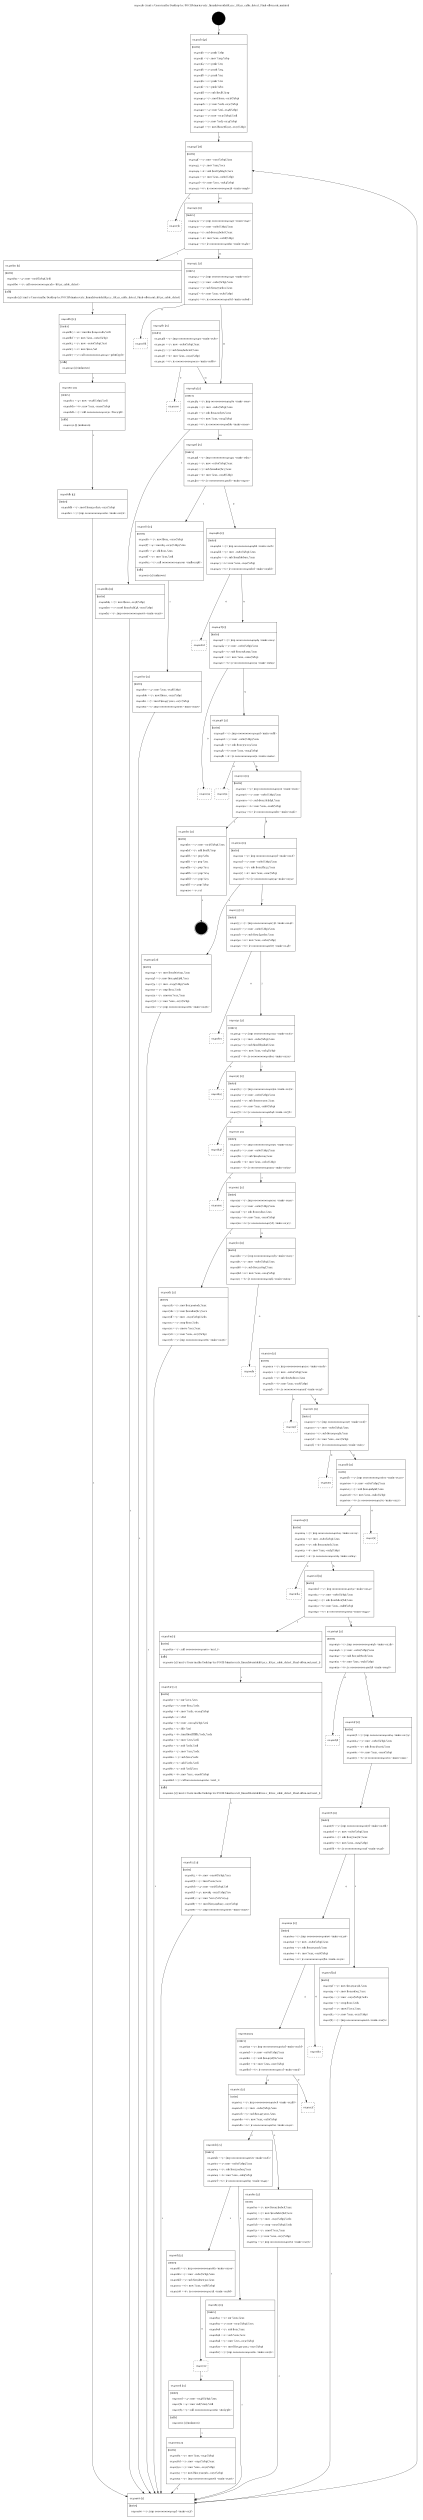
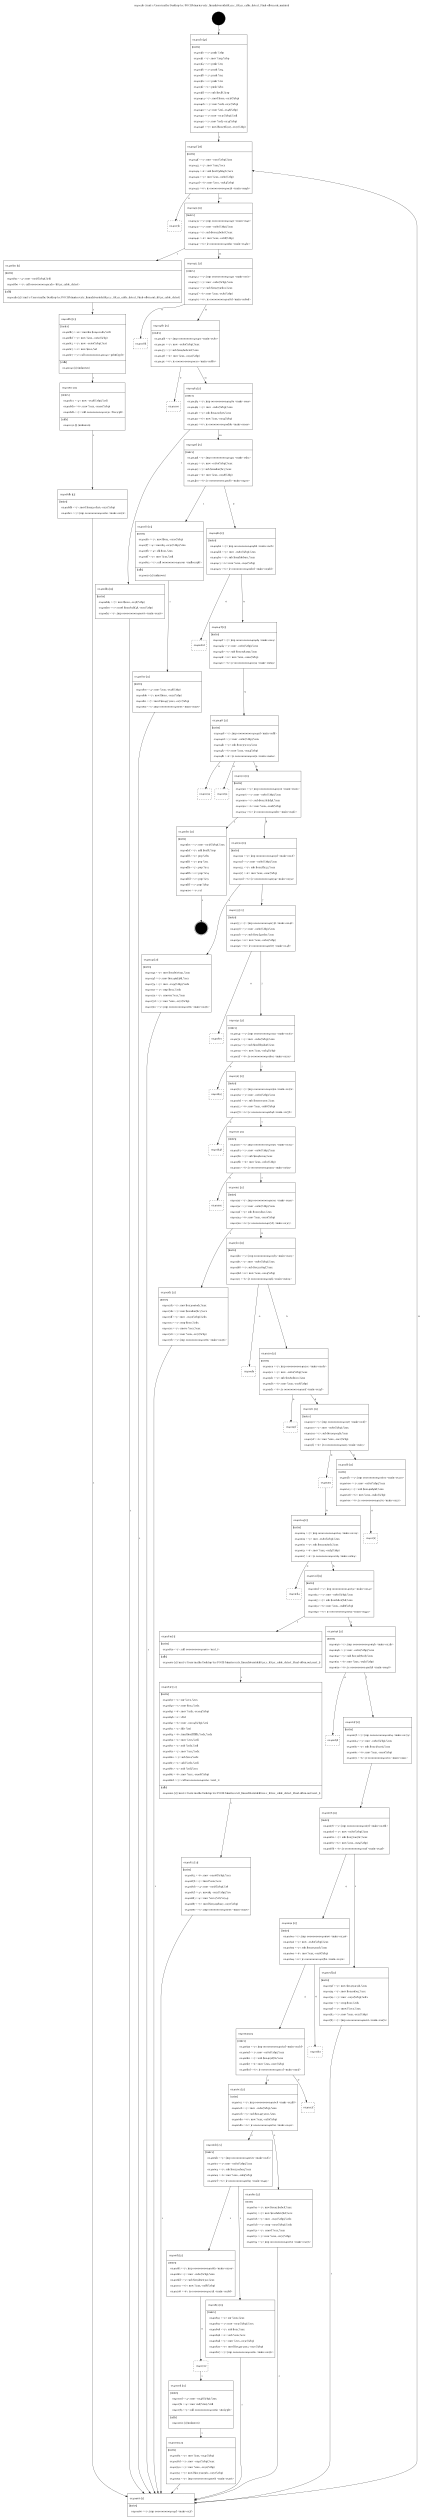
(222, 343) -> (202, 312)
(204, 725) -> (212, 773)
none -> (277, 1315)
(349, 1510) -> (326, 1501)
